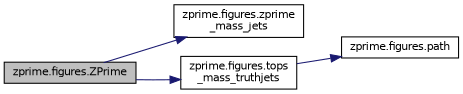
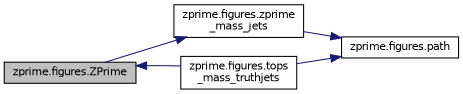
none -> (317, 34)
(153, 80) -> (164, 66)
